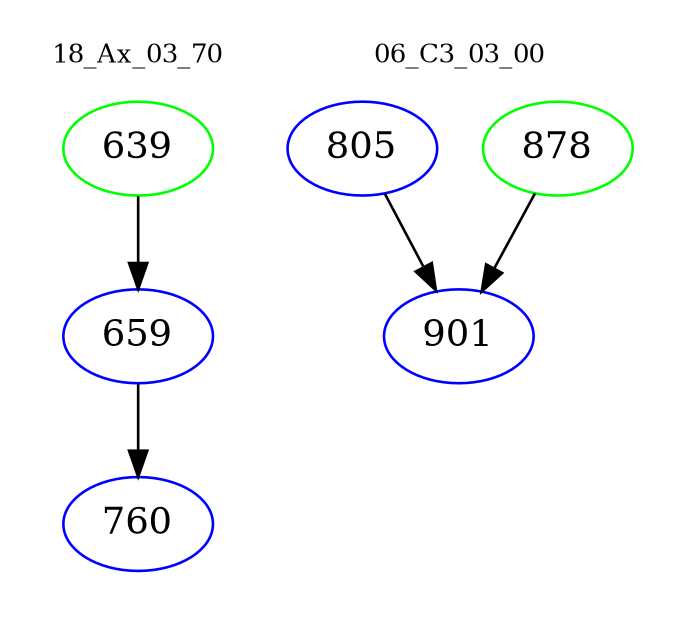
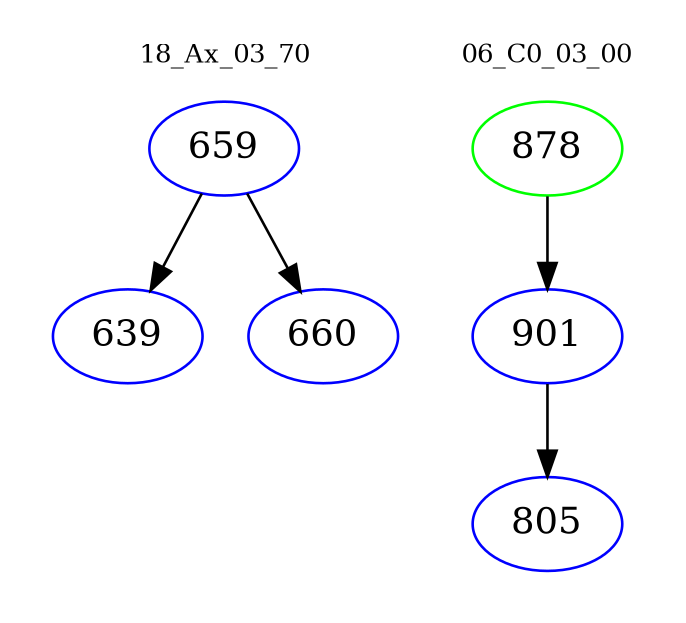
(460, 56) -> (547, 56)
(138, 149) -> (128, 336)
(138, 230) -> (182, 230)
(404, 230) -> (547, 417)
(138, 524) -> (323, 336)
